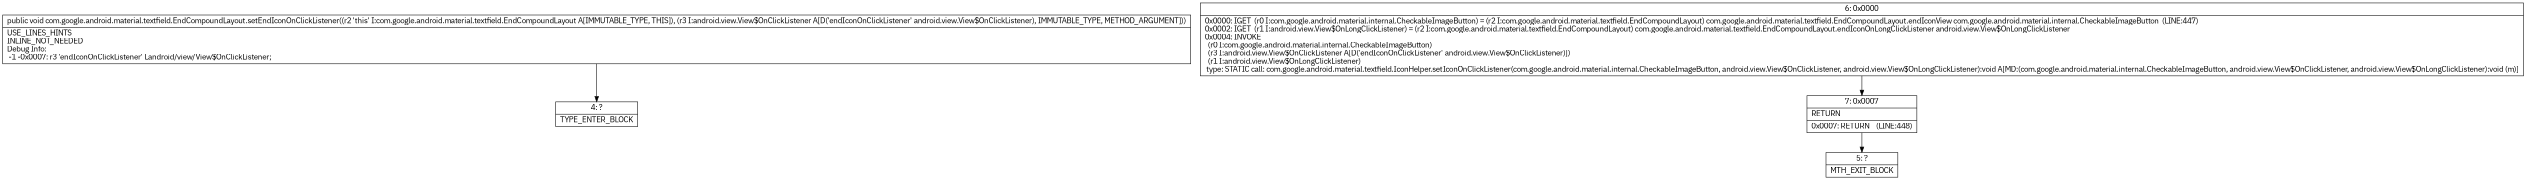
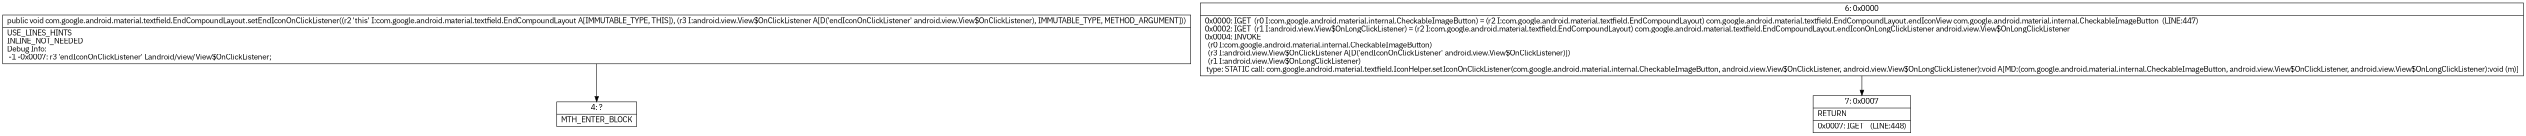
(597, 120) -> (597, 120)
(1862, 126) -> (1862, 126)
(1862, 165) -> none
